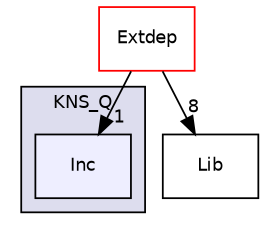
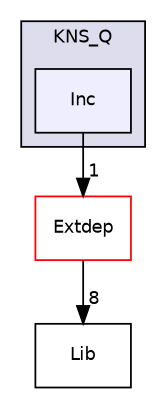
(117, 98) -> (83, 158)
